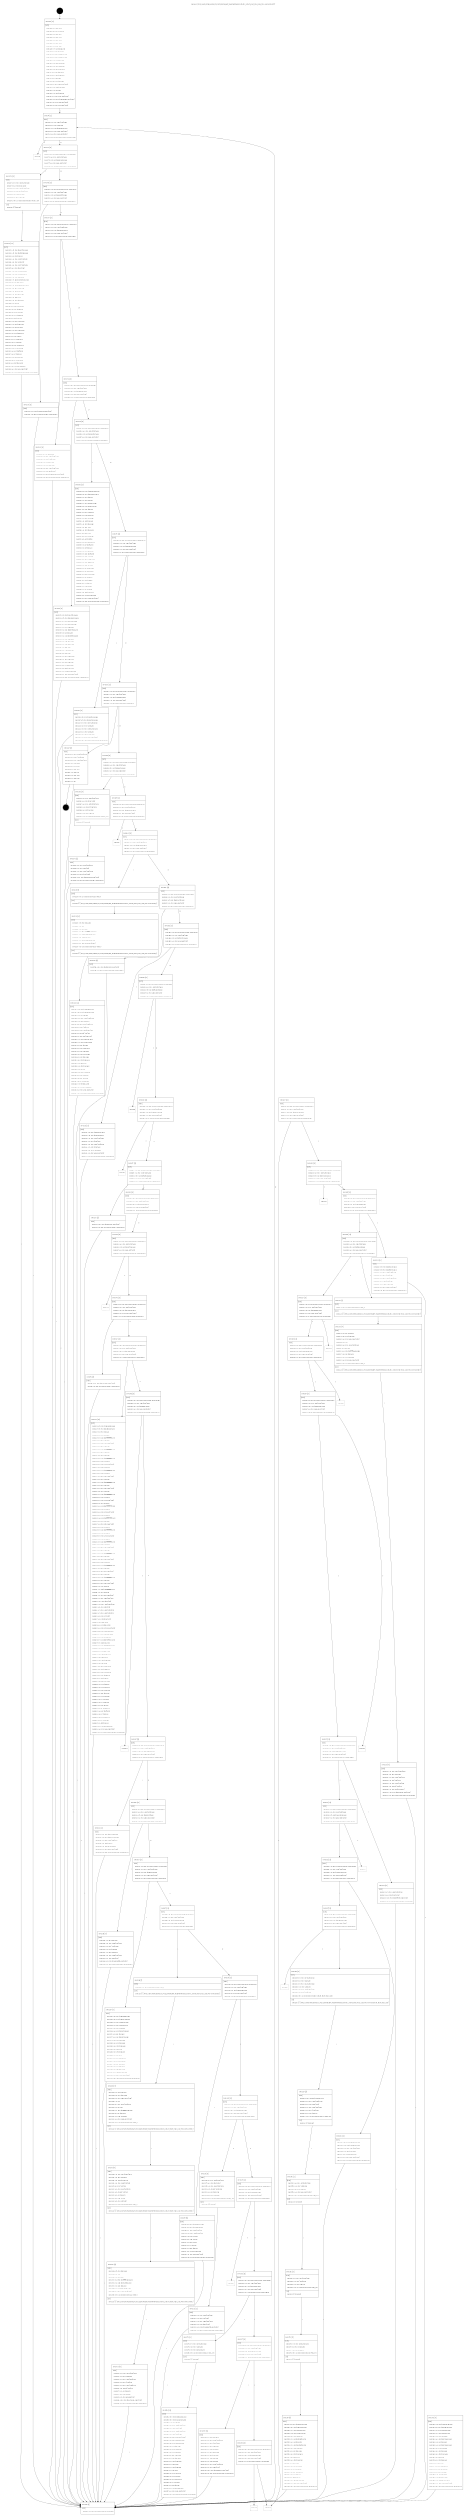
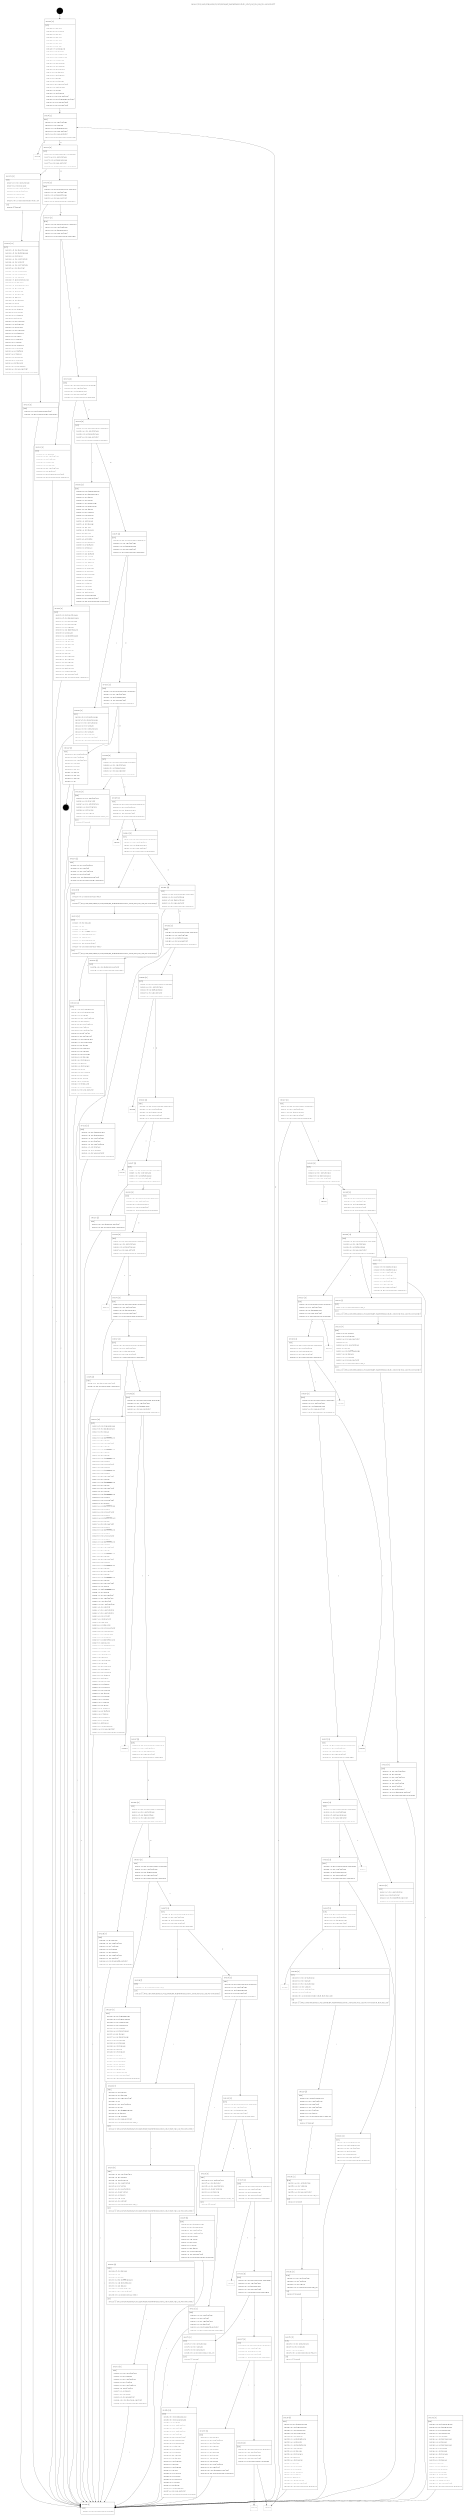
(112, 1841) -> none
